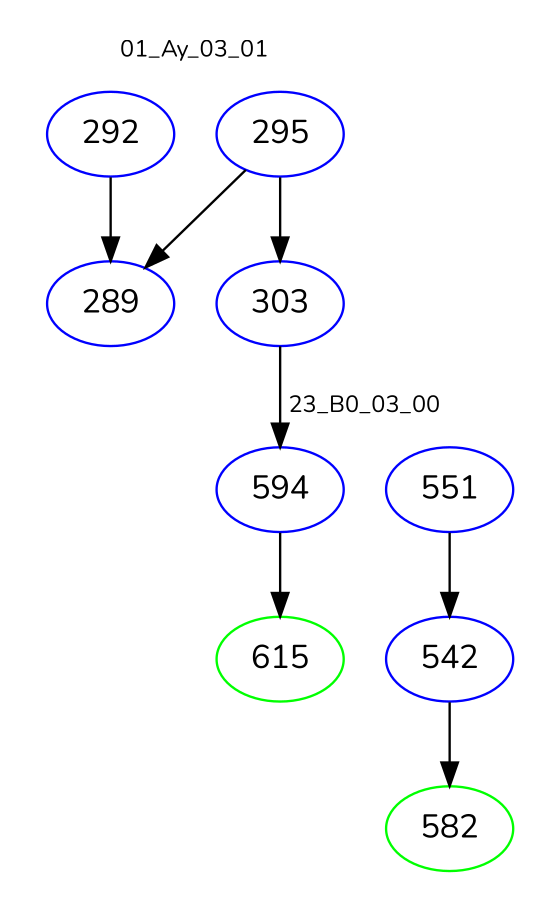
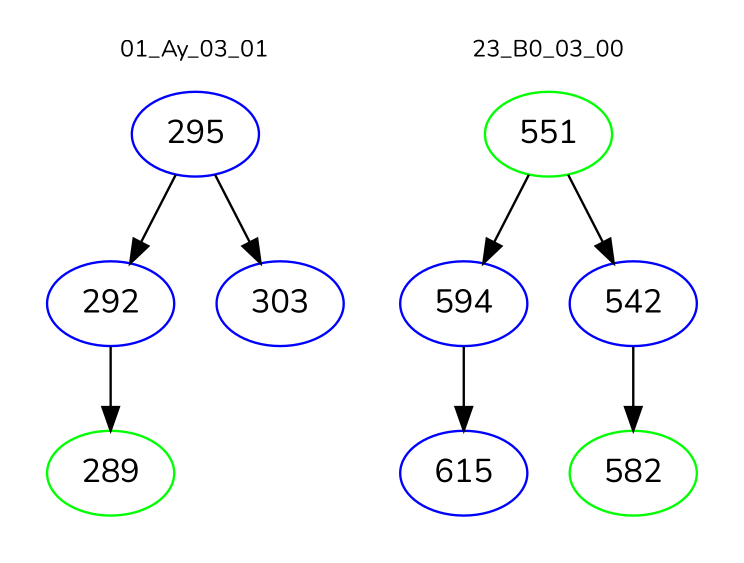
(204, 210) -> (158, 208)
(111, 304) -> (111, 473)
(280, 398) -> (512, 208)
(450, 490) -> (549, 134)
(280, 659) -> (464, 473)
